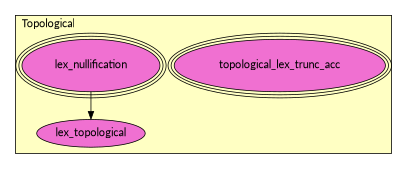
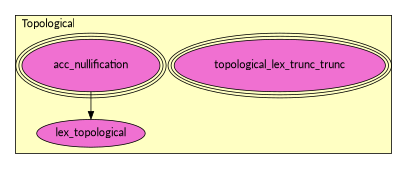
(91, 66) -> (91, 66)
(280, 66) -> (280, 66)
